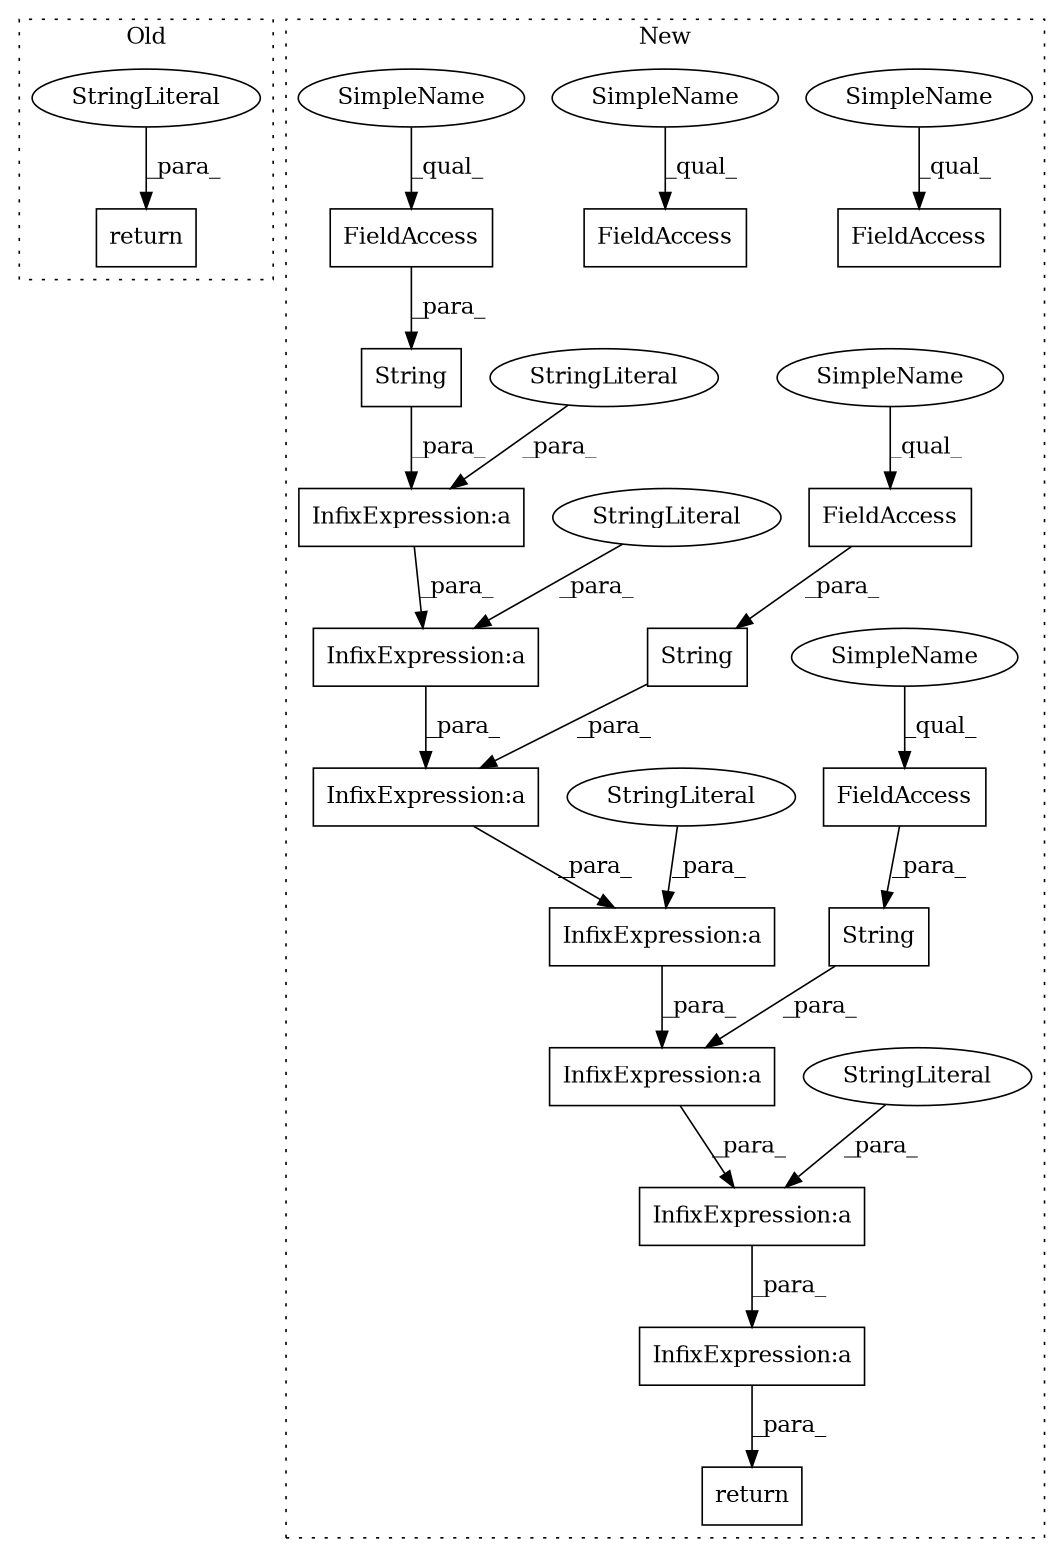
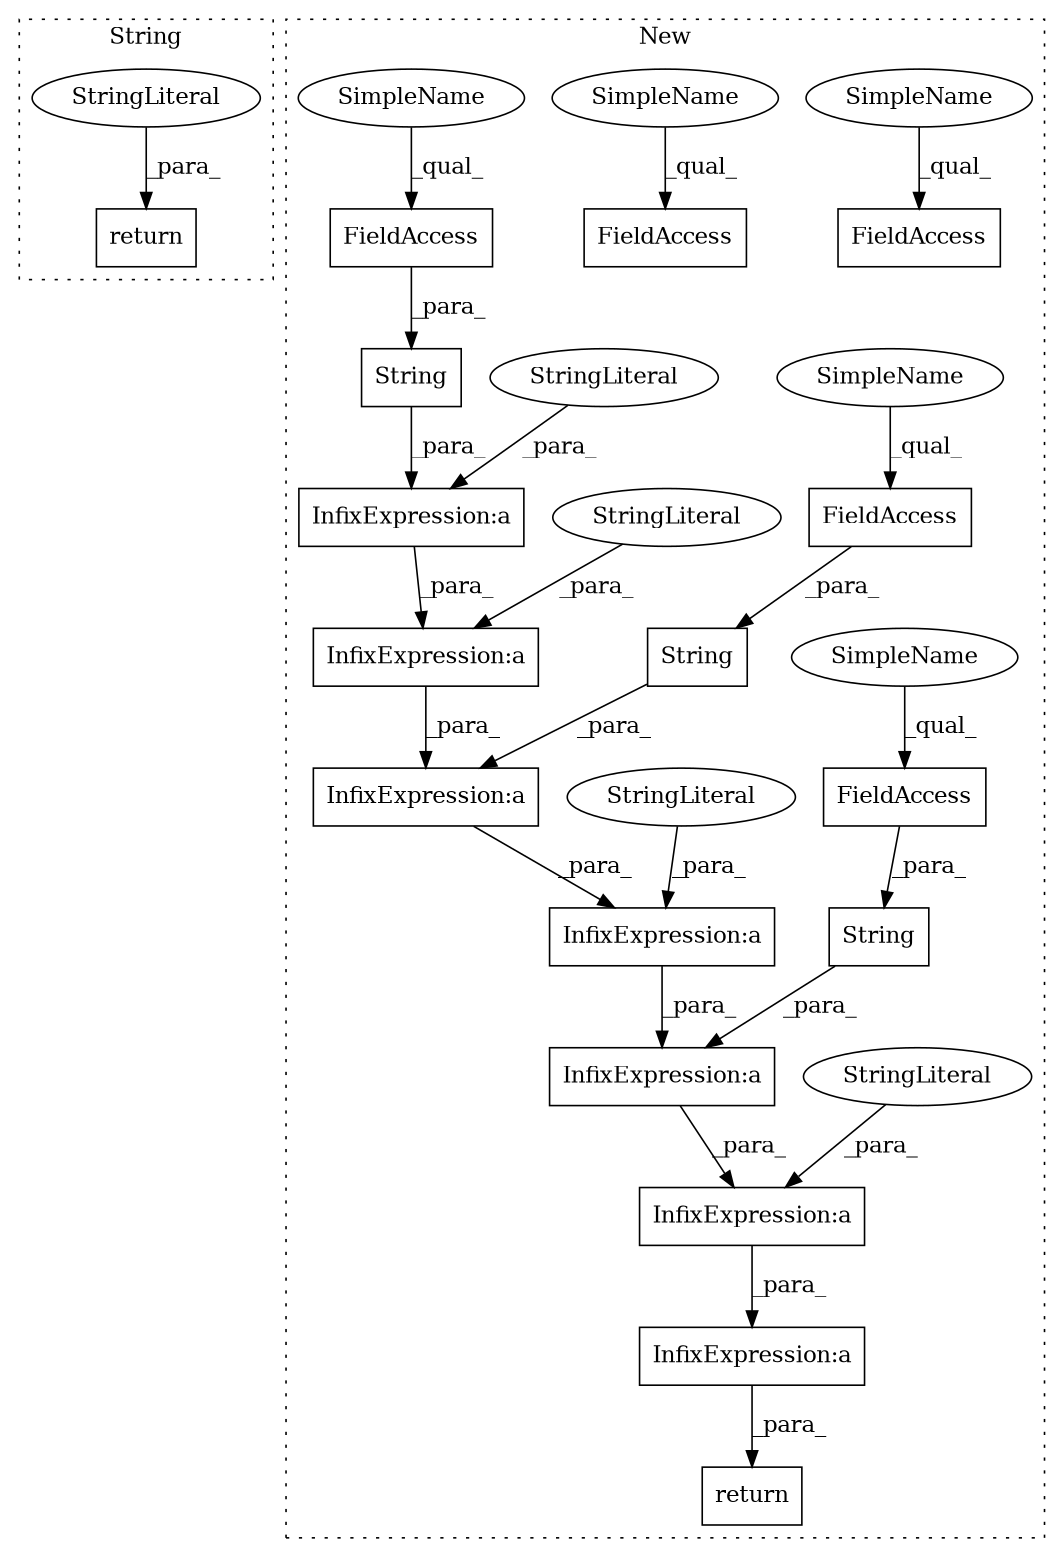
(146, 38) -> (146, 38)
